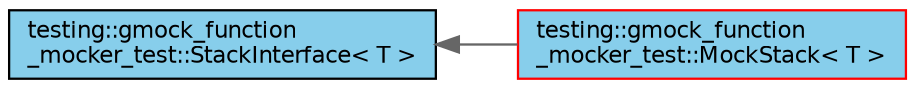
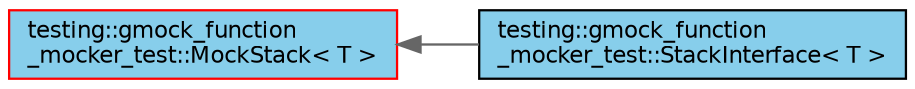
(488, 44) -> (450, 44)
